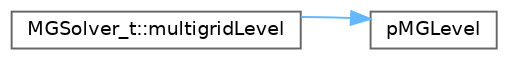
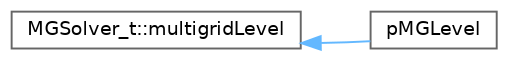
(326, 17) -> (346, 42)
